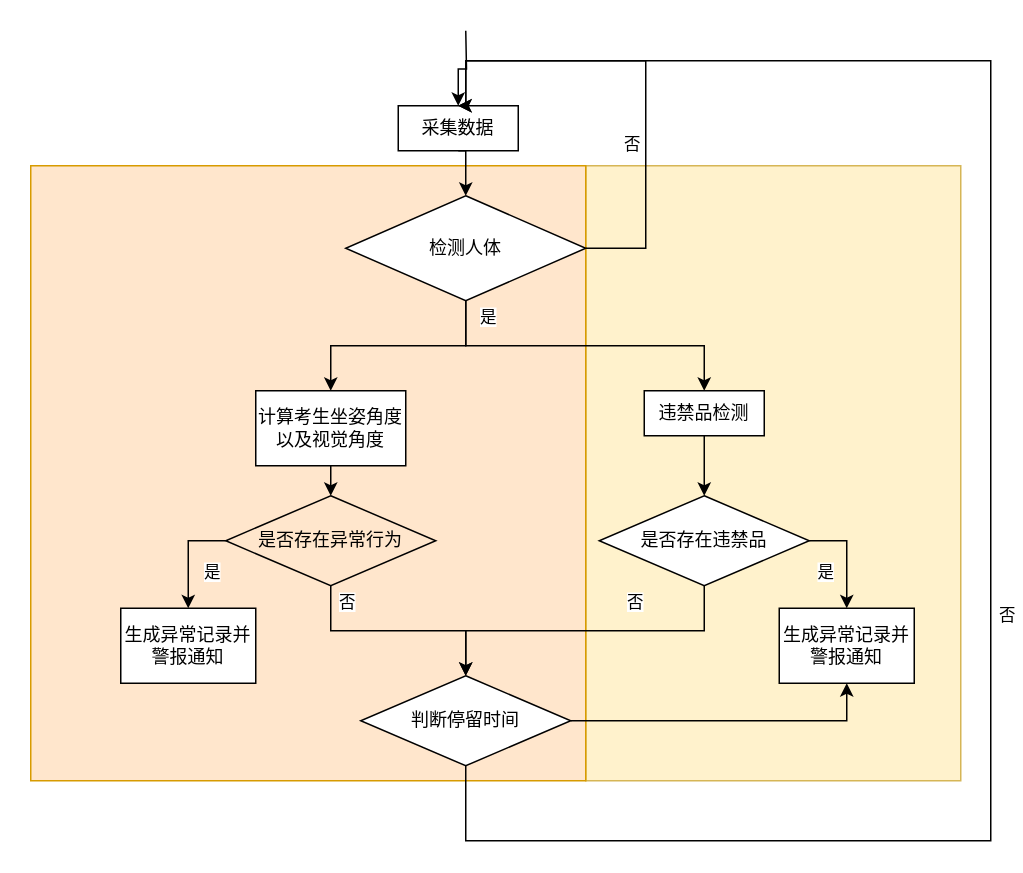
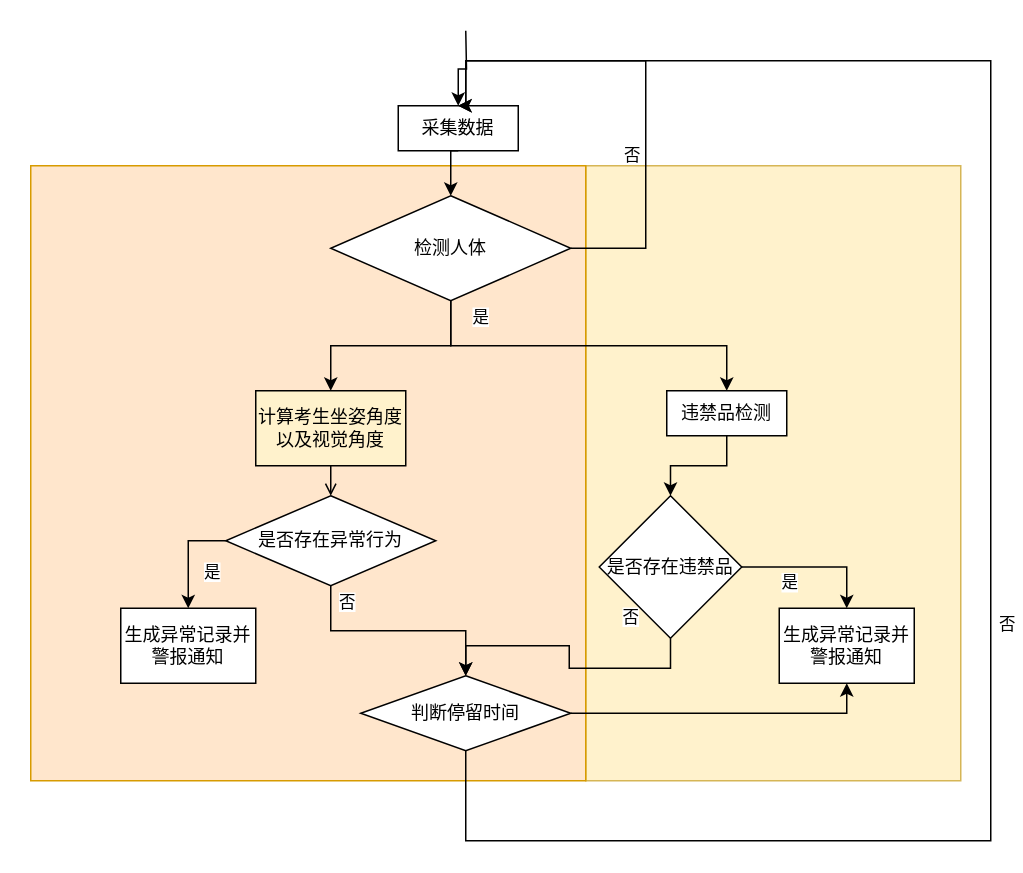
(466, 248) -> (451, 248)
(704, 413) -> (727, 413)
(331, 428) -> (331, 428)
(331, 484) -> (331, 486)
(331, 541) -> (331, 541)
(704, 541) -> (671, 567)
(466, 721) -> (466, 713)
